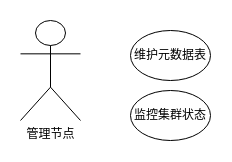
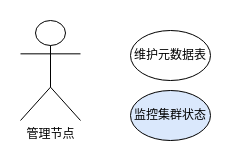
(171, 116) -> (171, 116)
